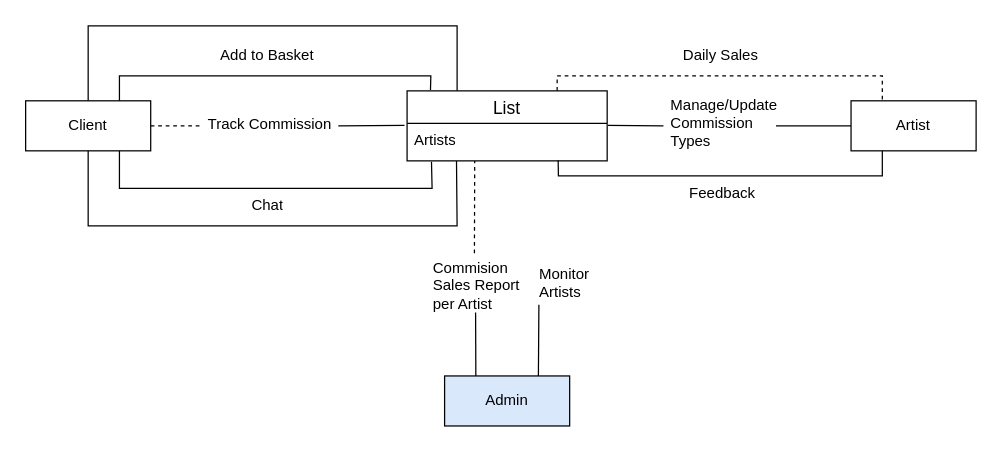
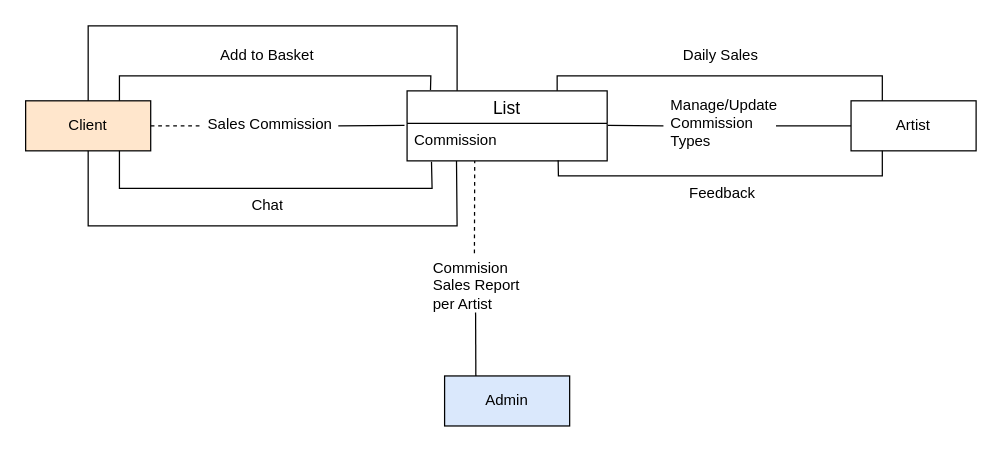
(724, 76) -> (724, 76)
(269, 125) -> (268, 125)
(88, 126) -> (88, 126)
(442, 141) -> (452, 141)
(563, 282) -> none
(538, 340) -> none
